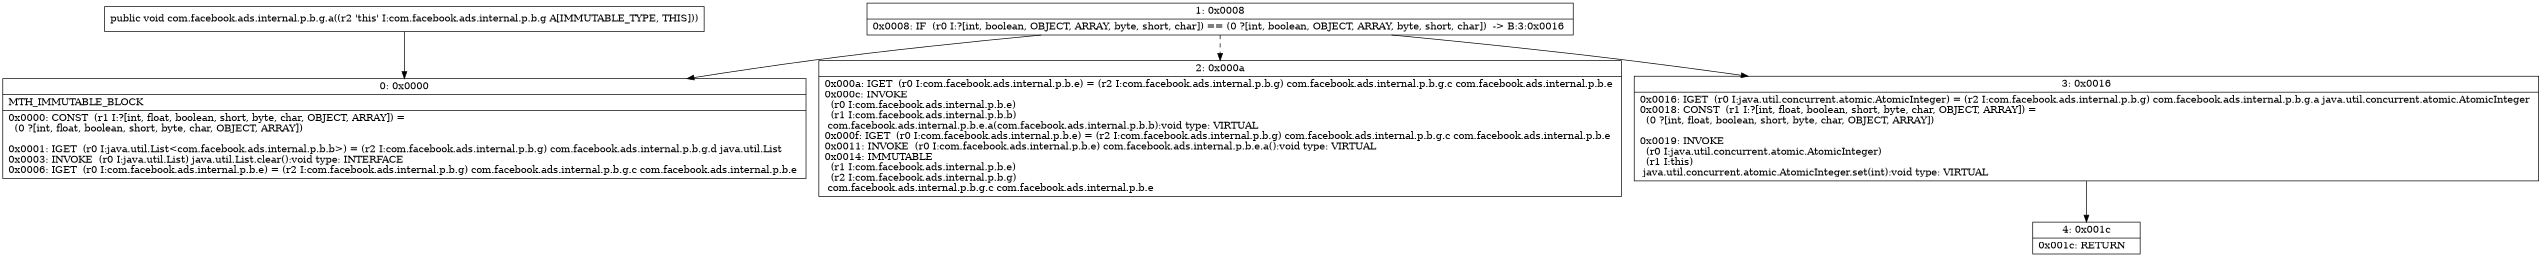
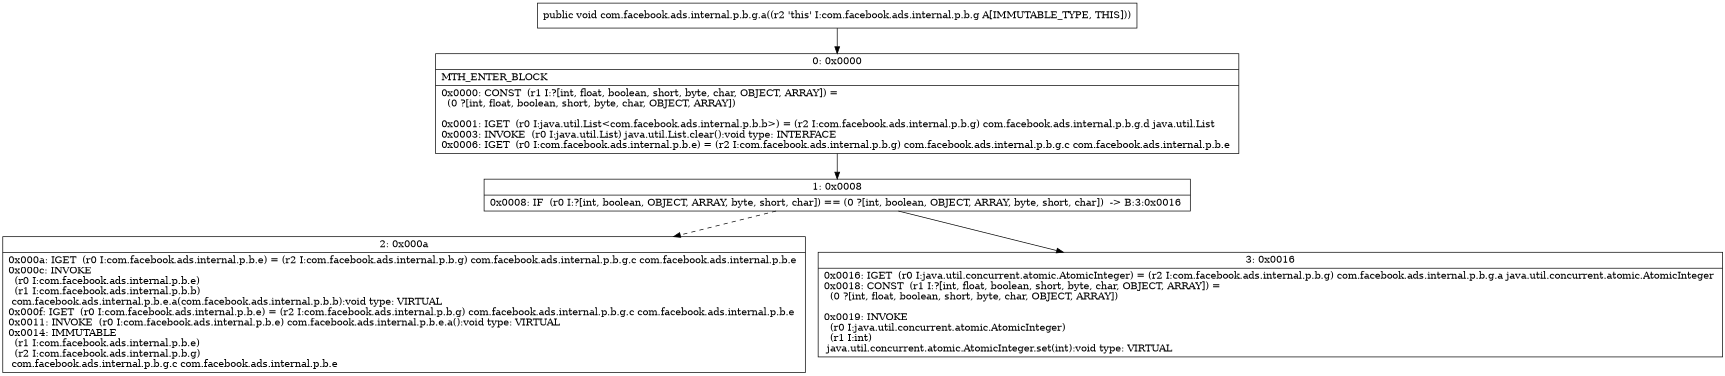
(867, 53) -> (837, 163)
(76, 102) -> (494, 77)
(1666, 162) -> (848, 338)
(2086, 238) -> none
